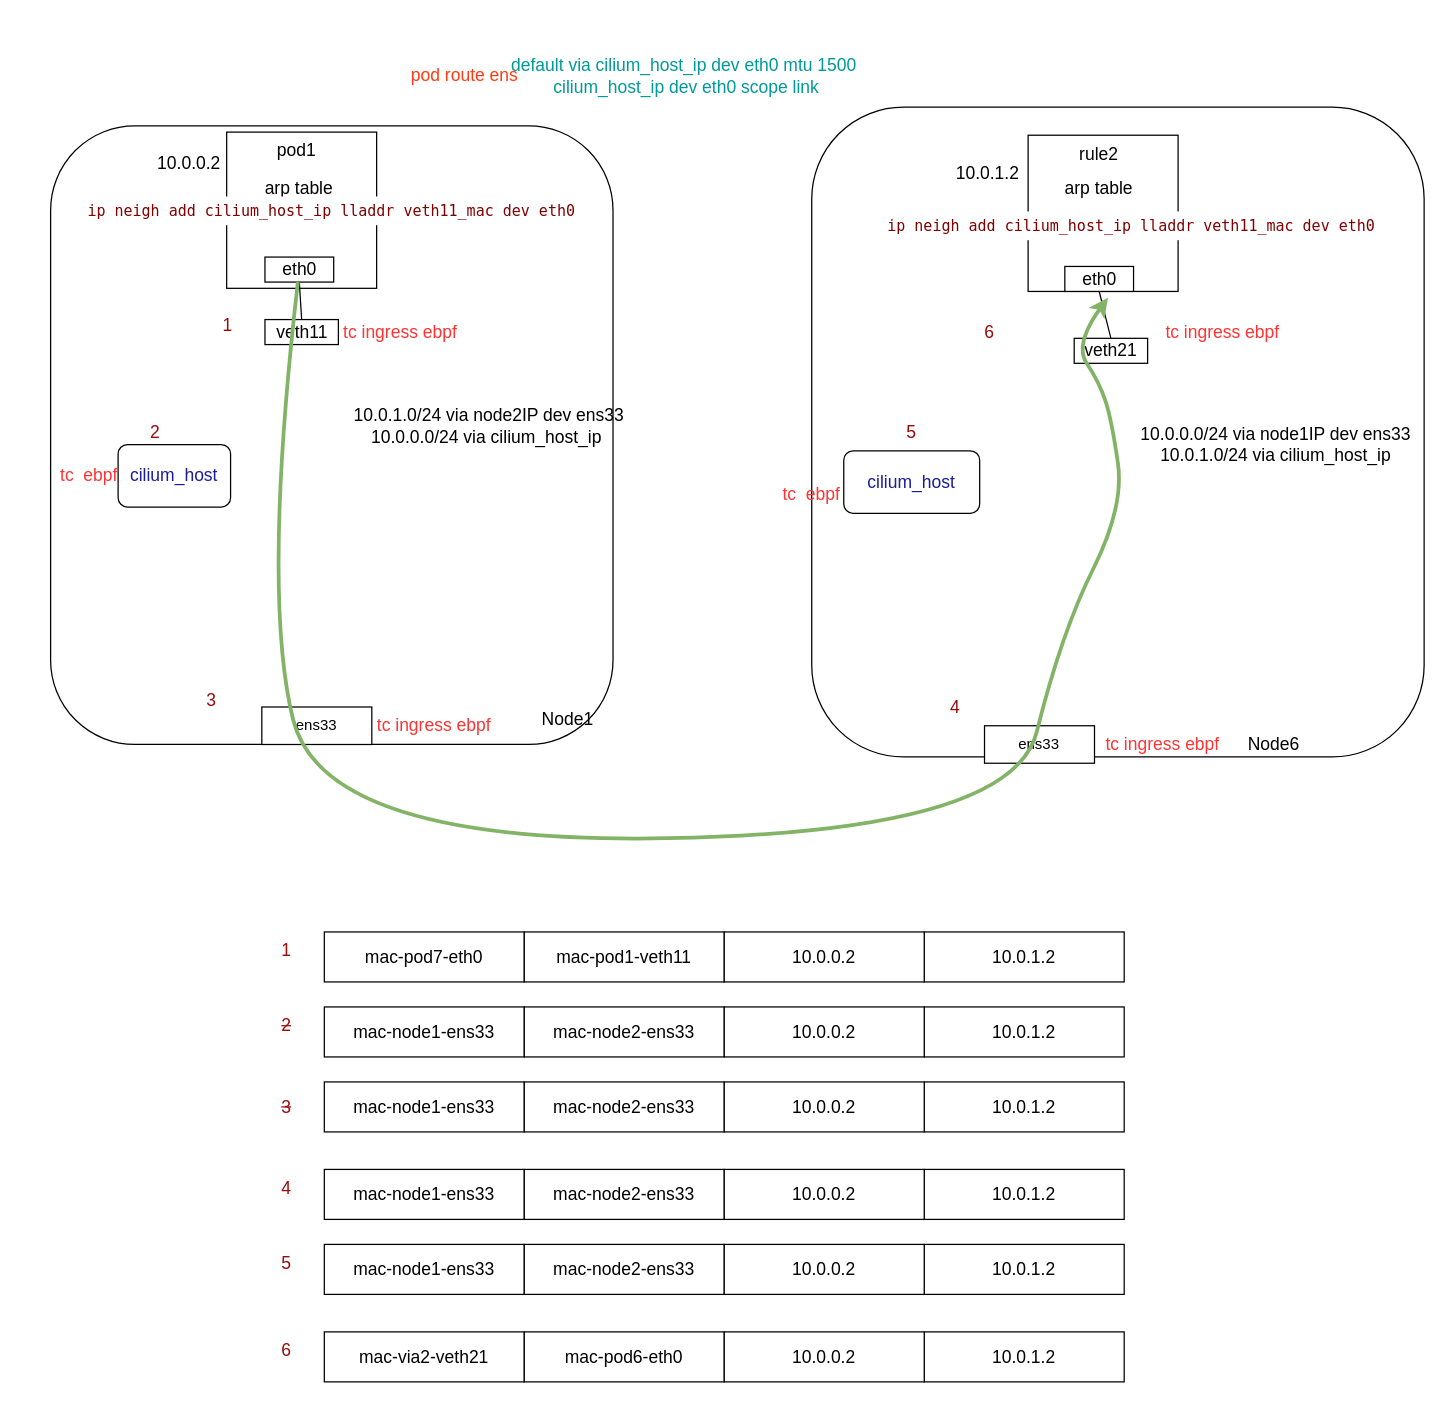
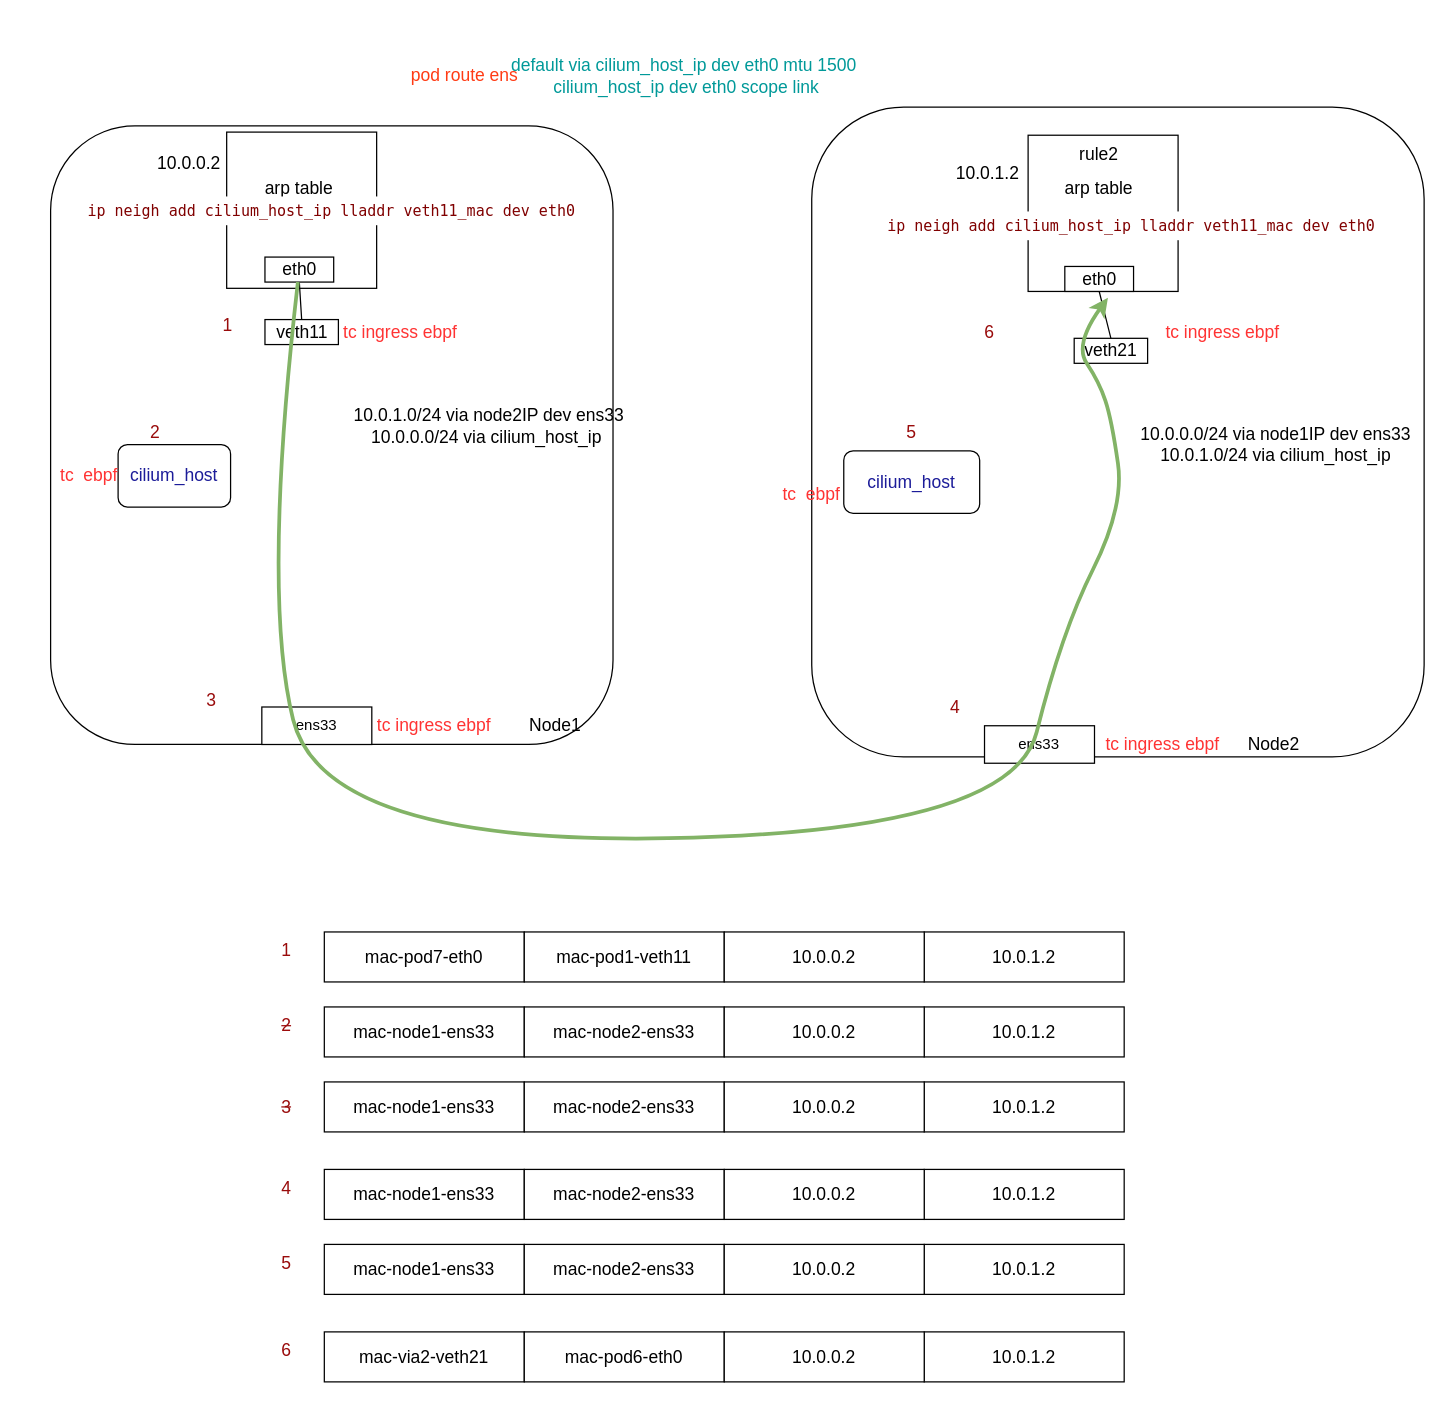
(296, 151) -> none
(568, 719) -> (556, 726)
(1274, 744) -> (1274, 744)
